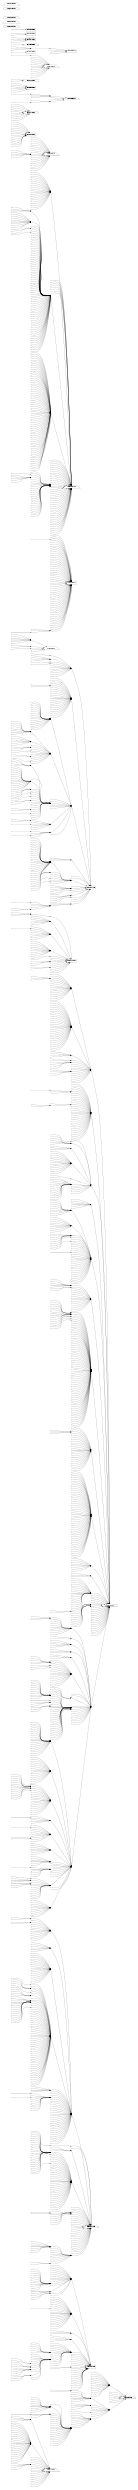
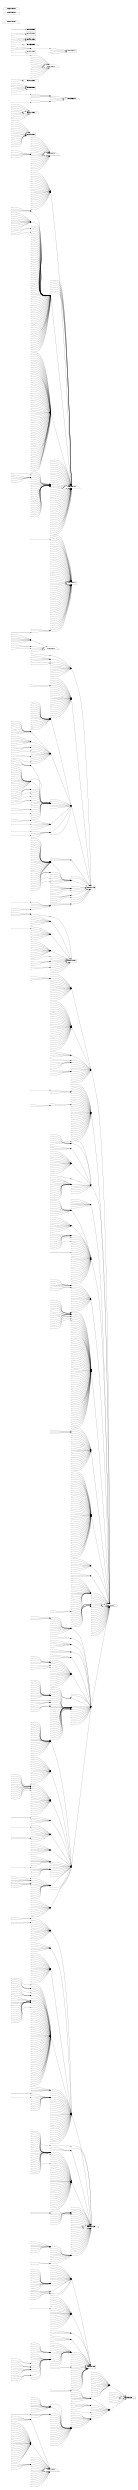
(11, 4) -> none
none -> (11, 13)
(11, 18) -> none
(11, 26) -> none
